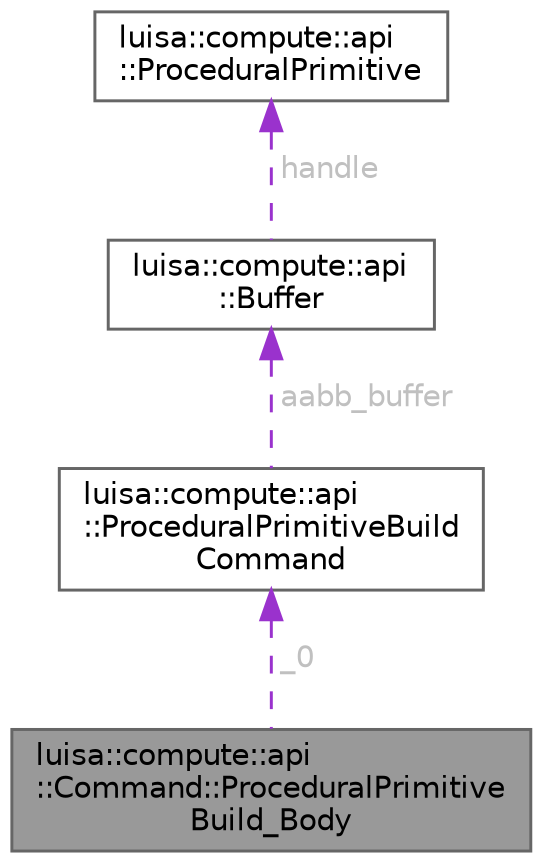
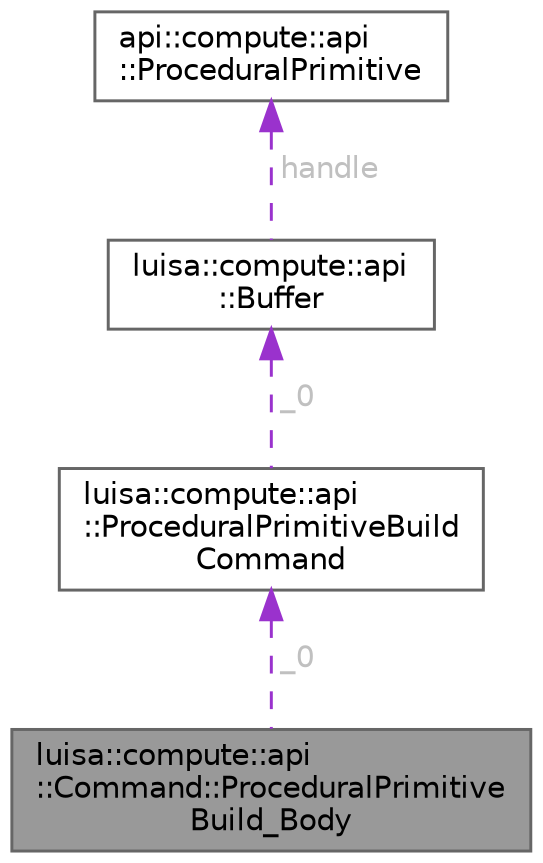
(271, 56) -> (271, 56)
(362, 399) -> (294, 399)
